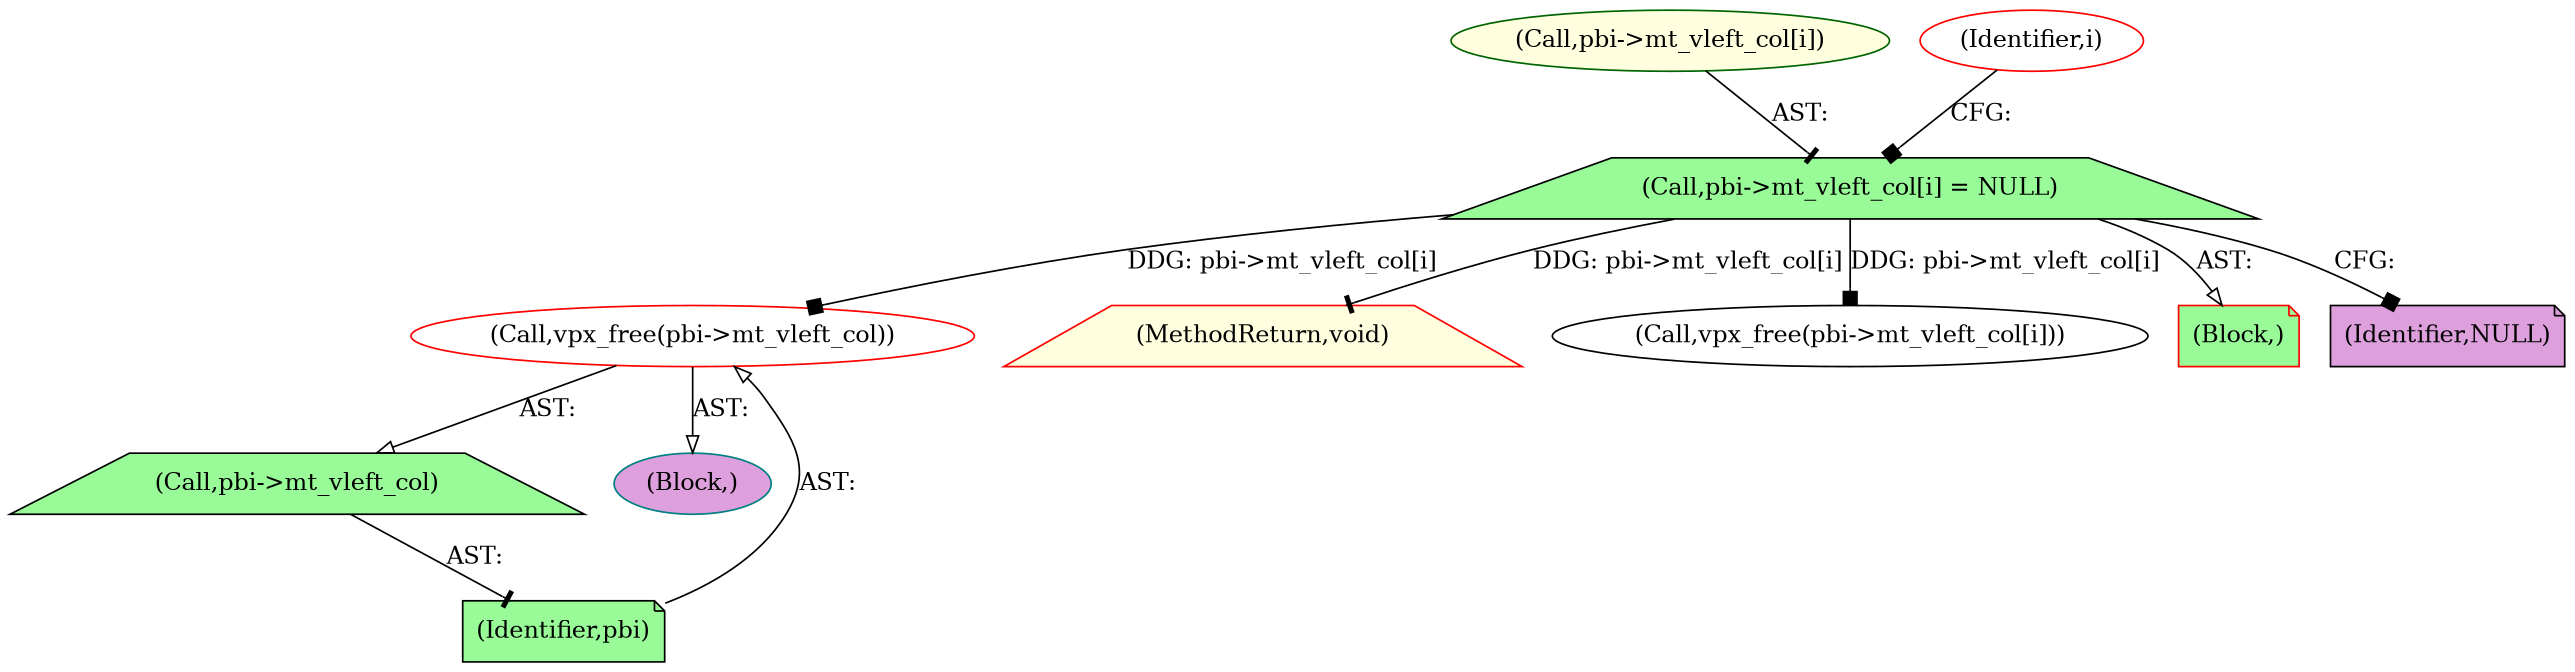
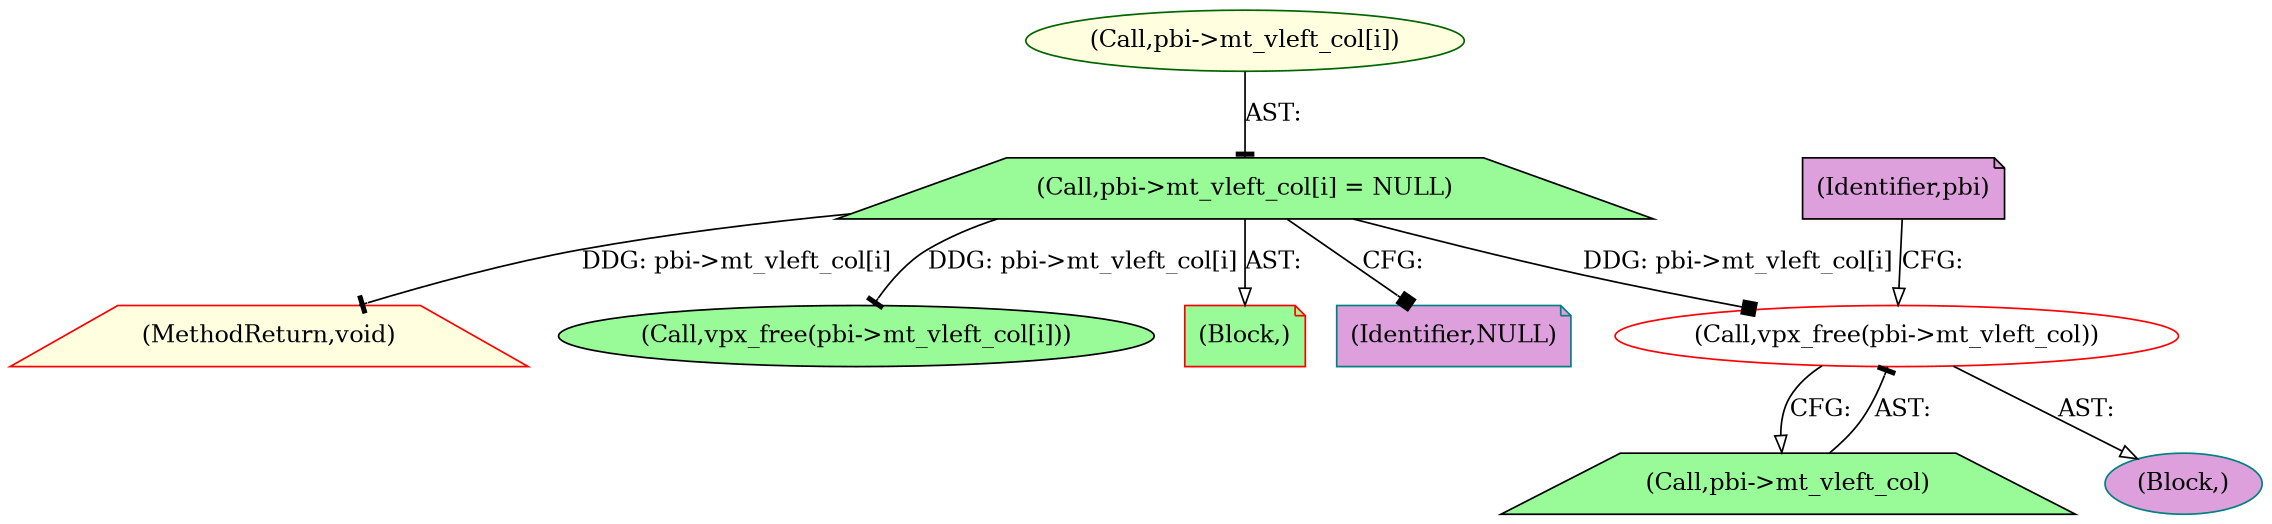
(2032, 41) -> none
(1850, 254) -> (930, 248)
(1850, 336) -> (856, 336)
(2448, 336) -> (1454, 336)
(552, 410) -> (1825, 410)
(832, 484) -> (1937, 262)
(427, 556) -> (1863, 418)
(564, 631) -> (1904, 188)
